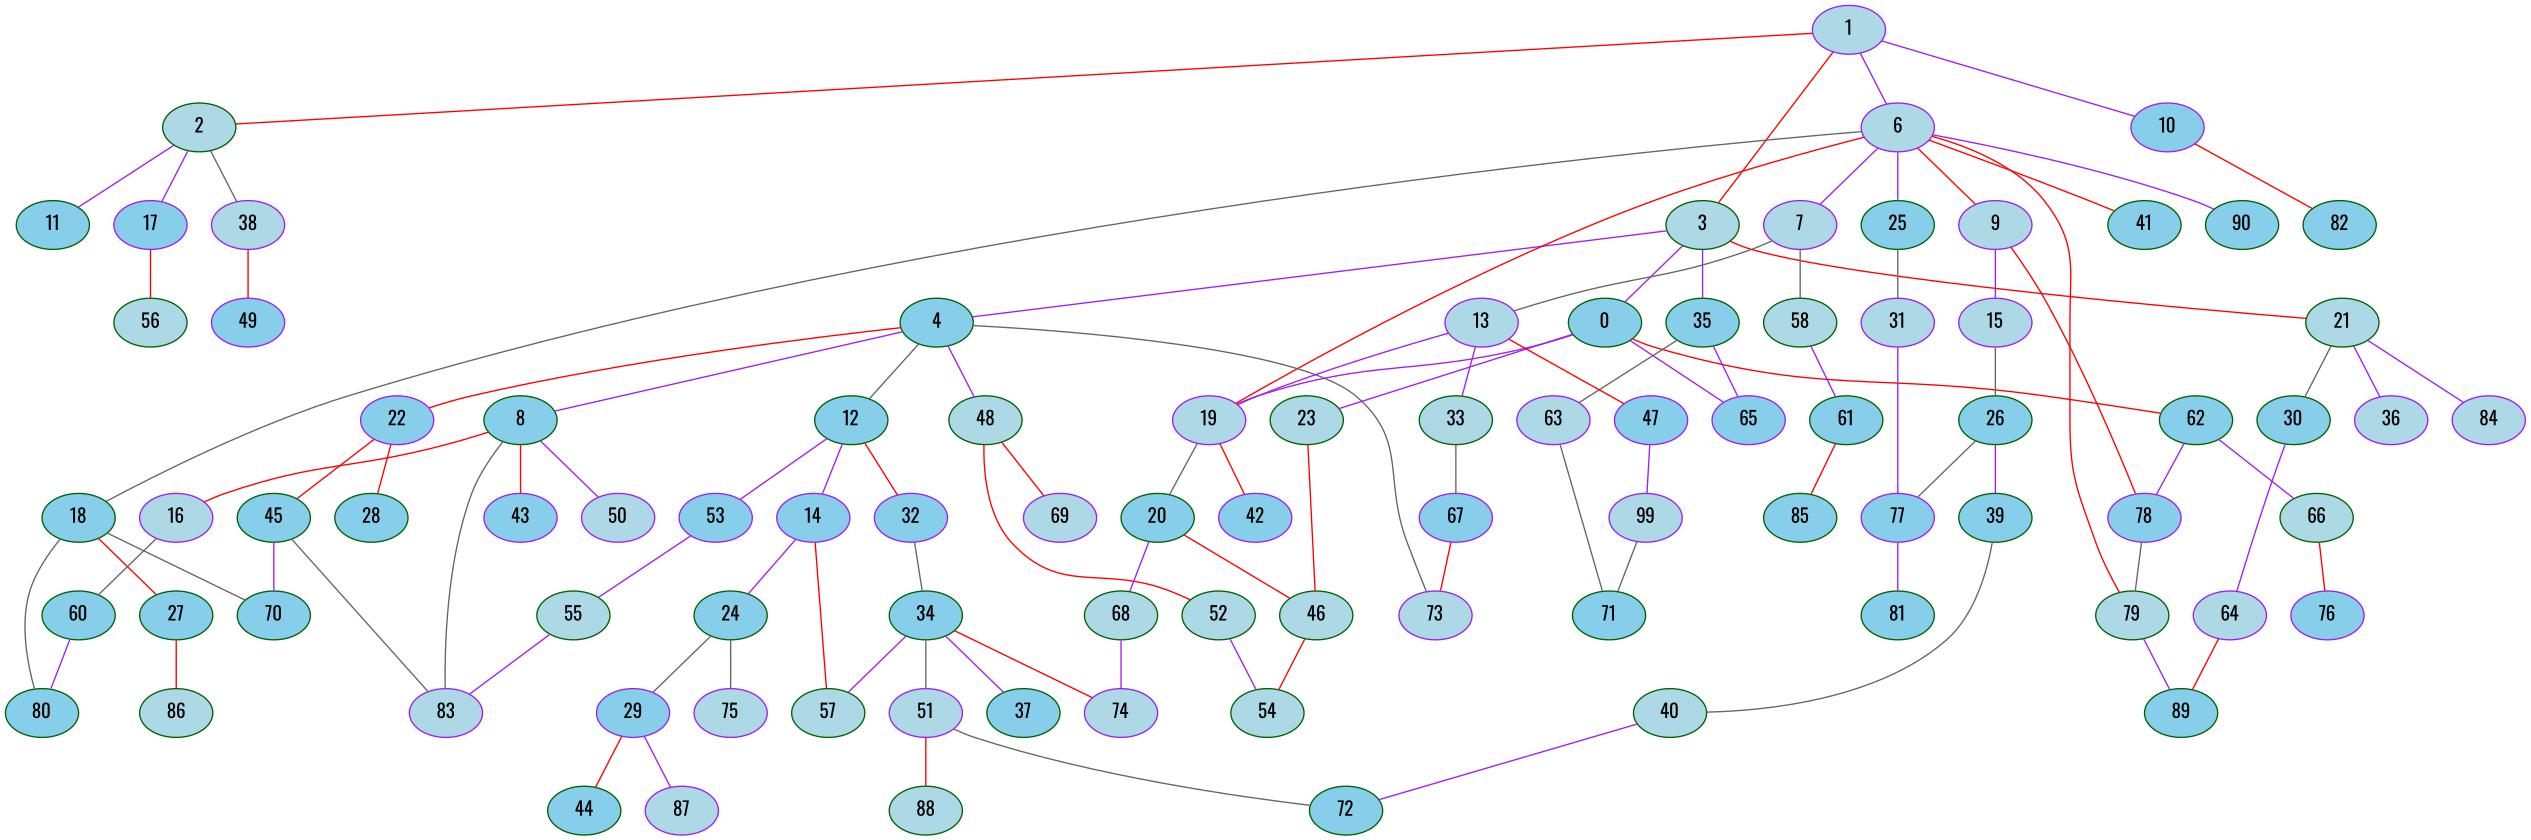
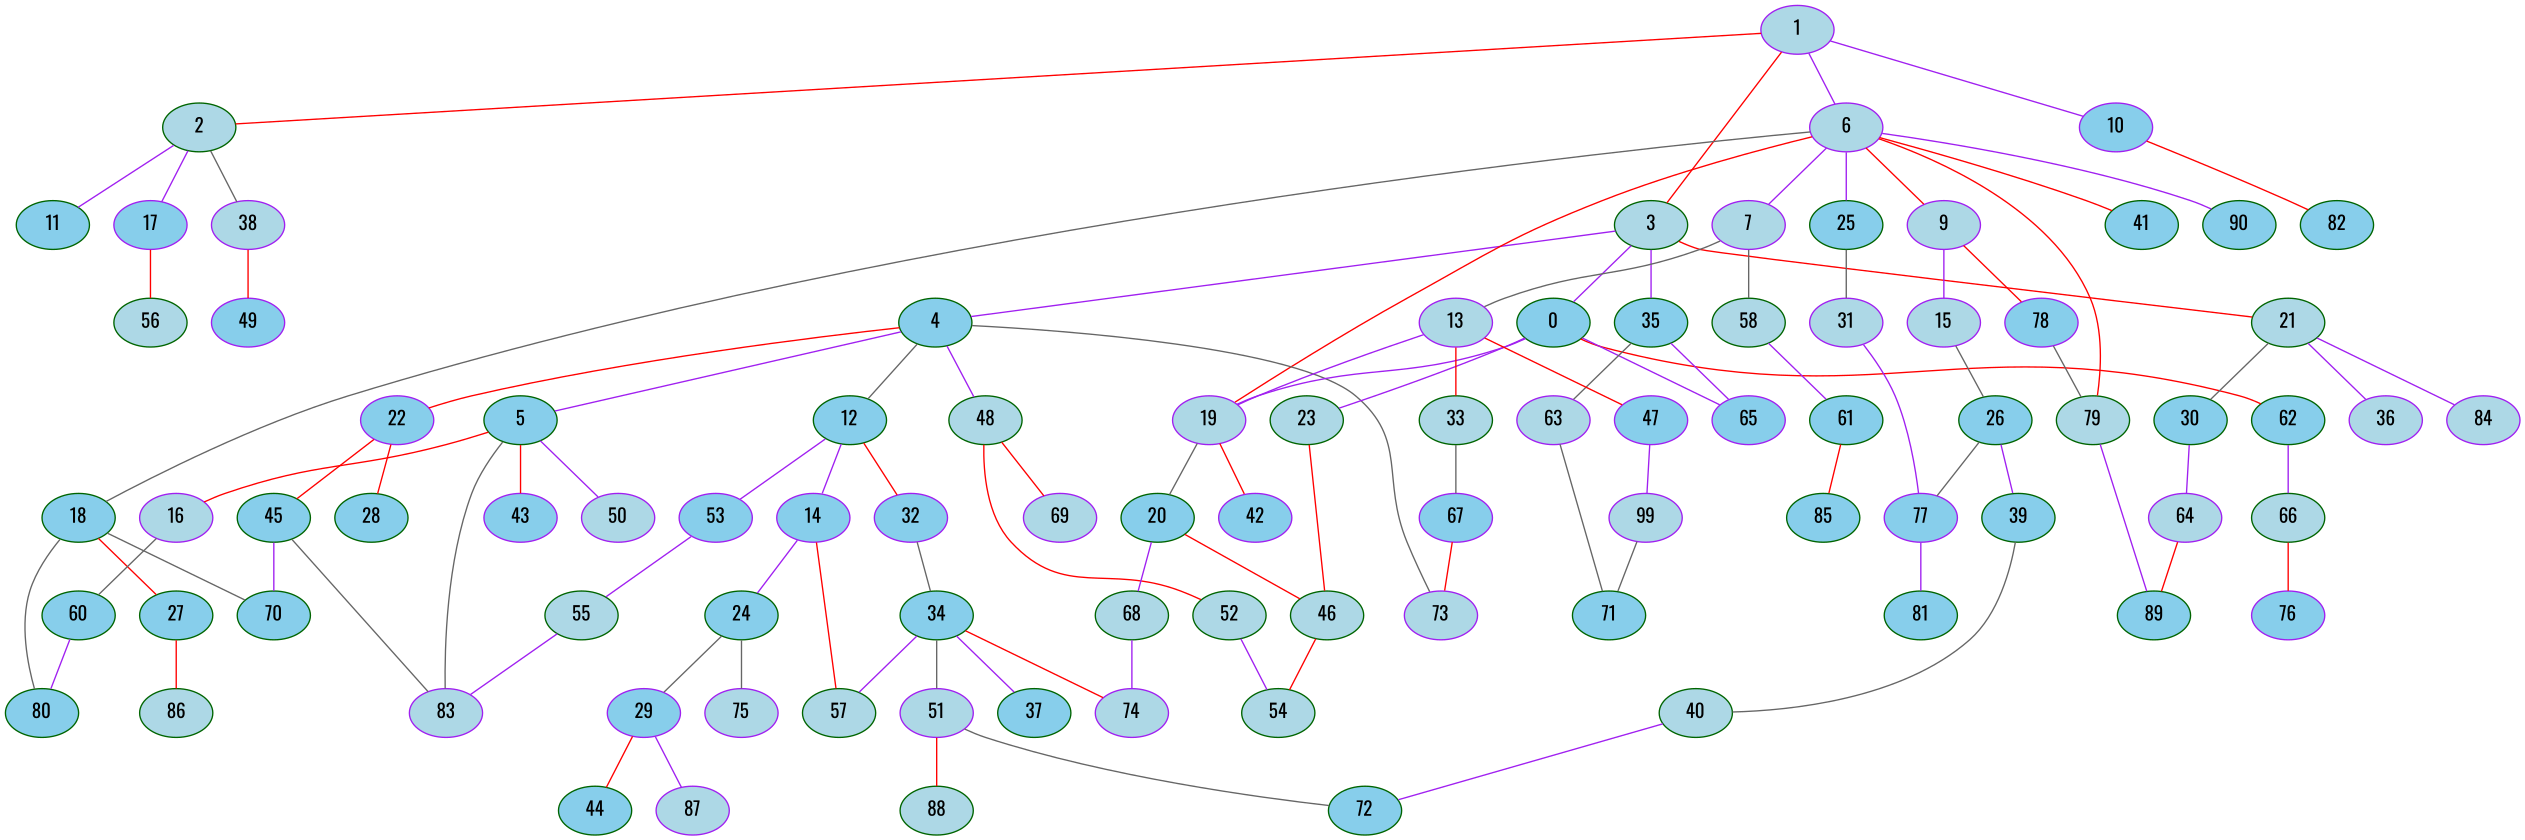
(1467, 376) -> (1456, 375)
(521, 420) -> (521, 420)
(2170, 469) -> none
